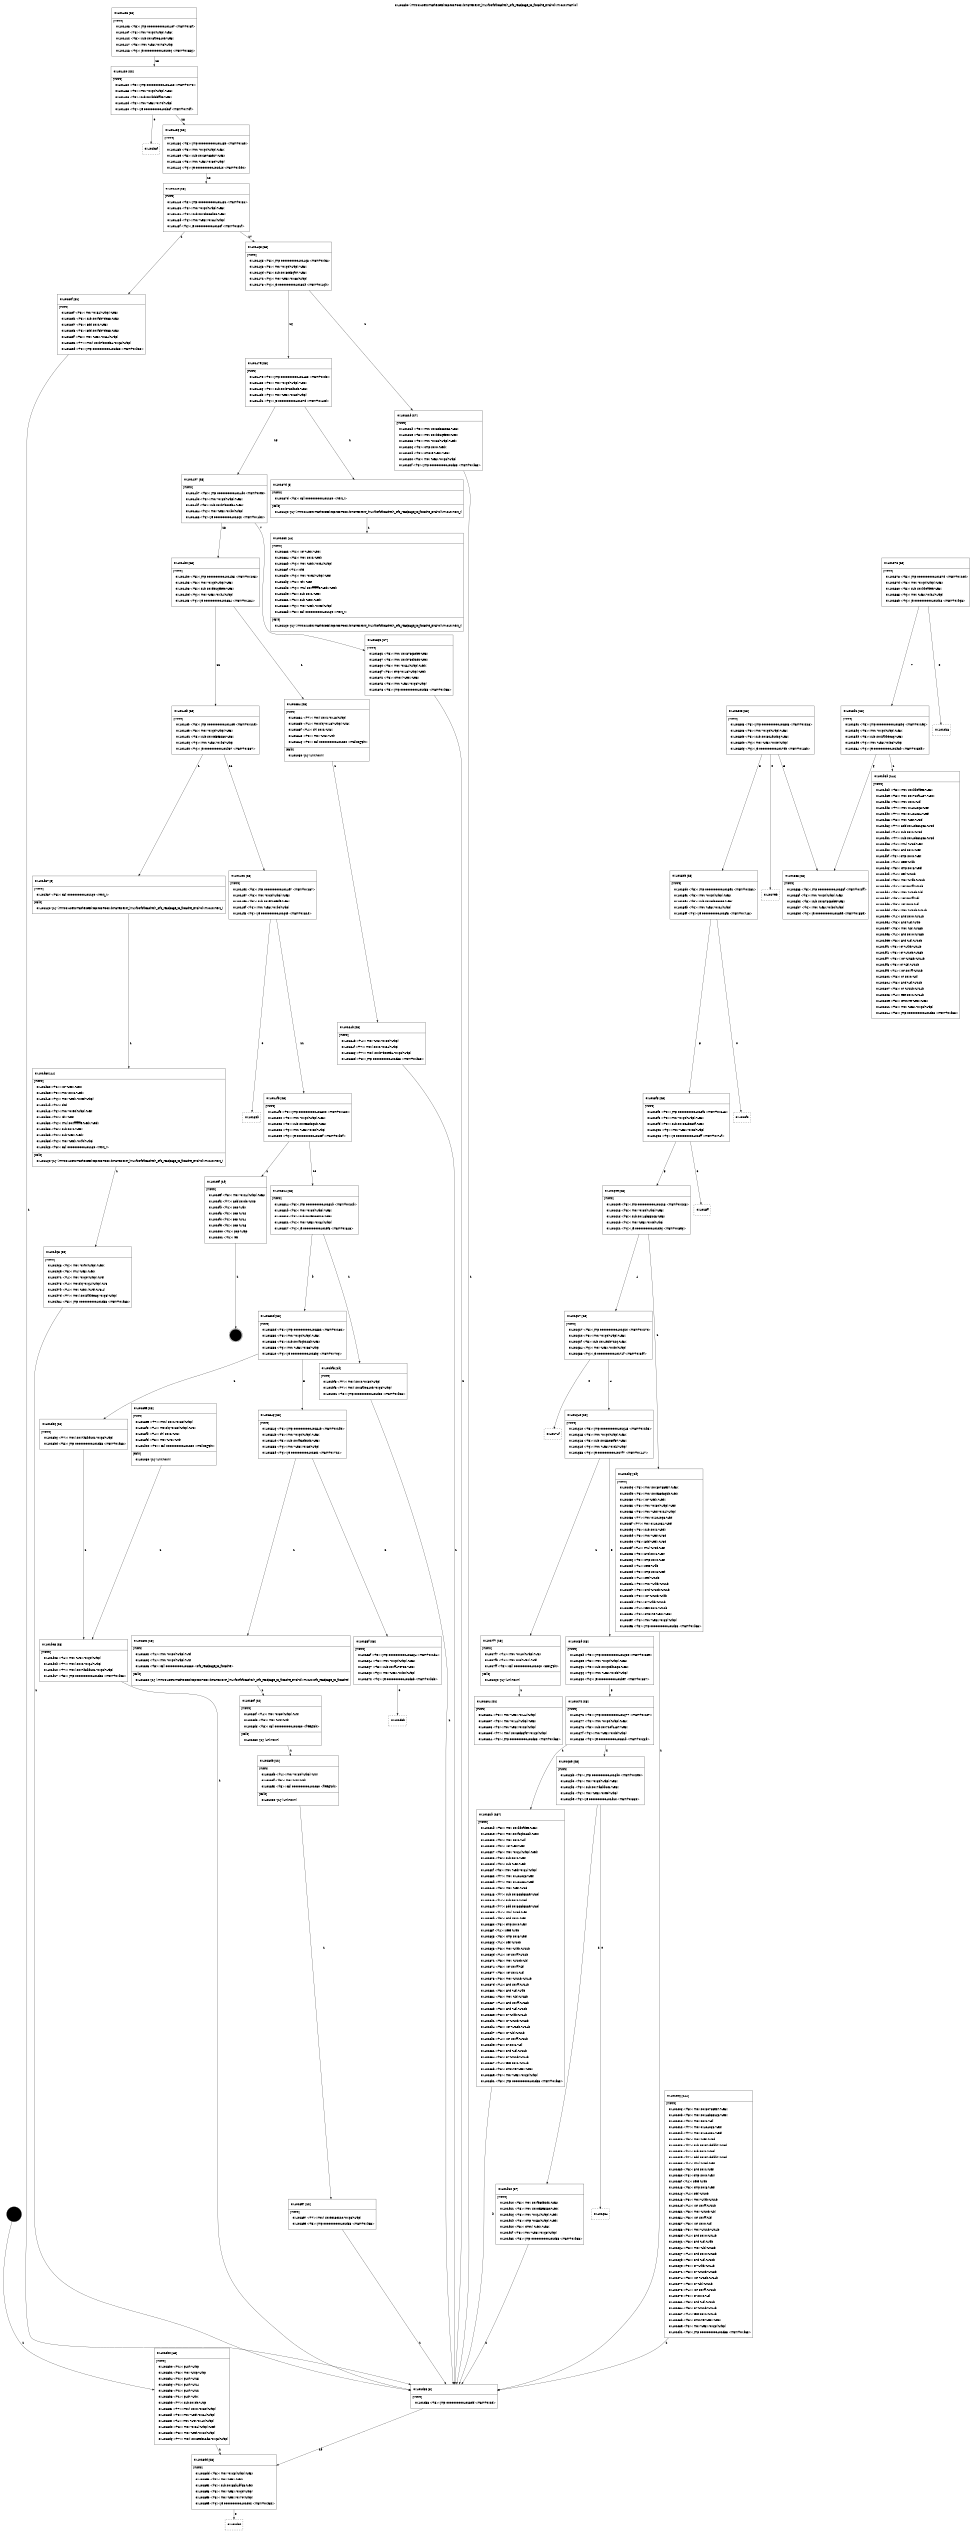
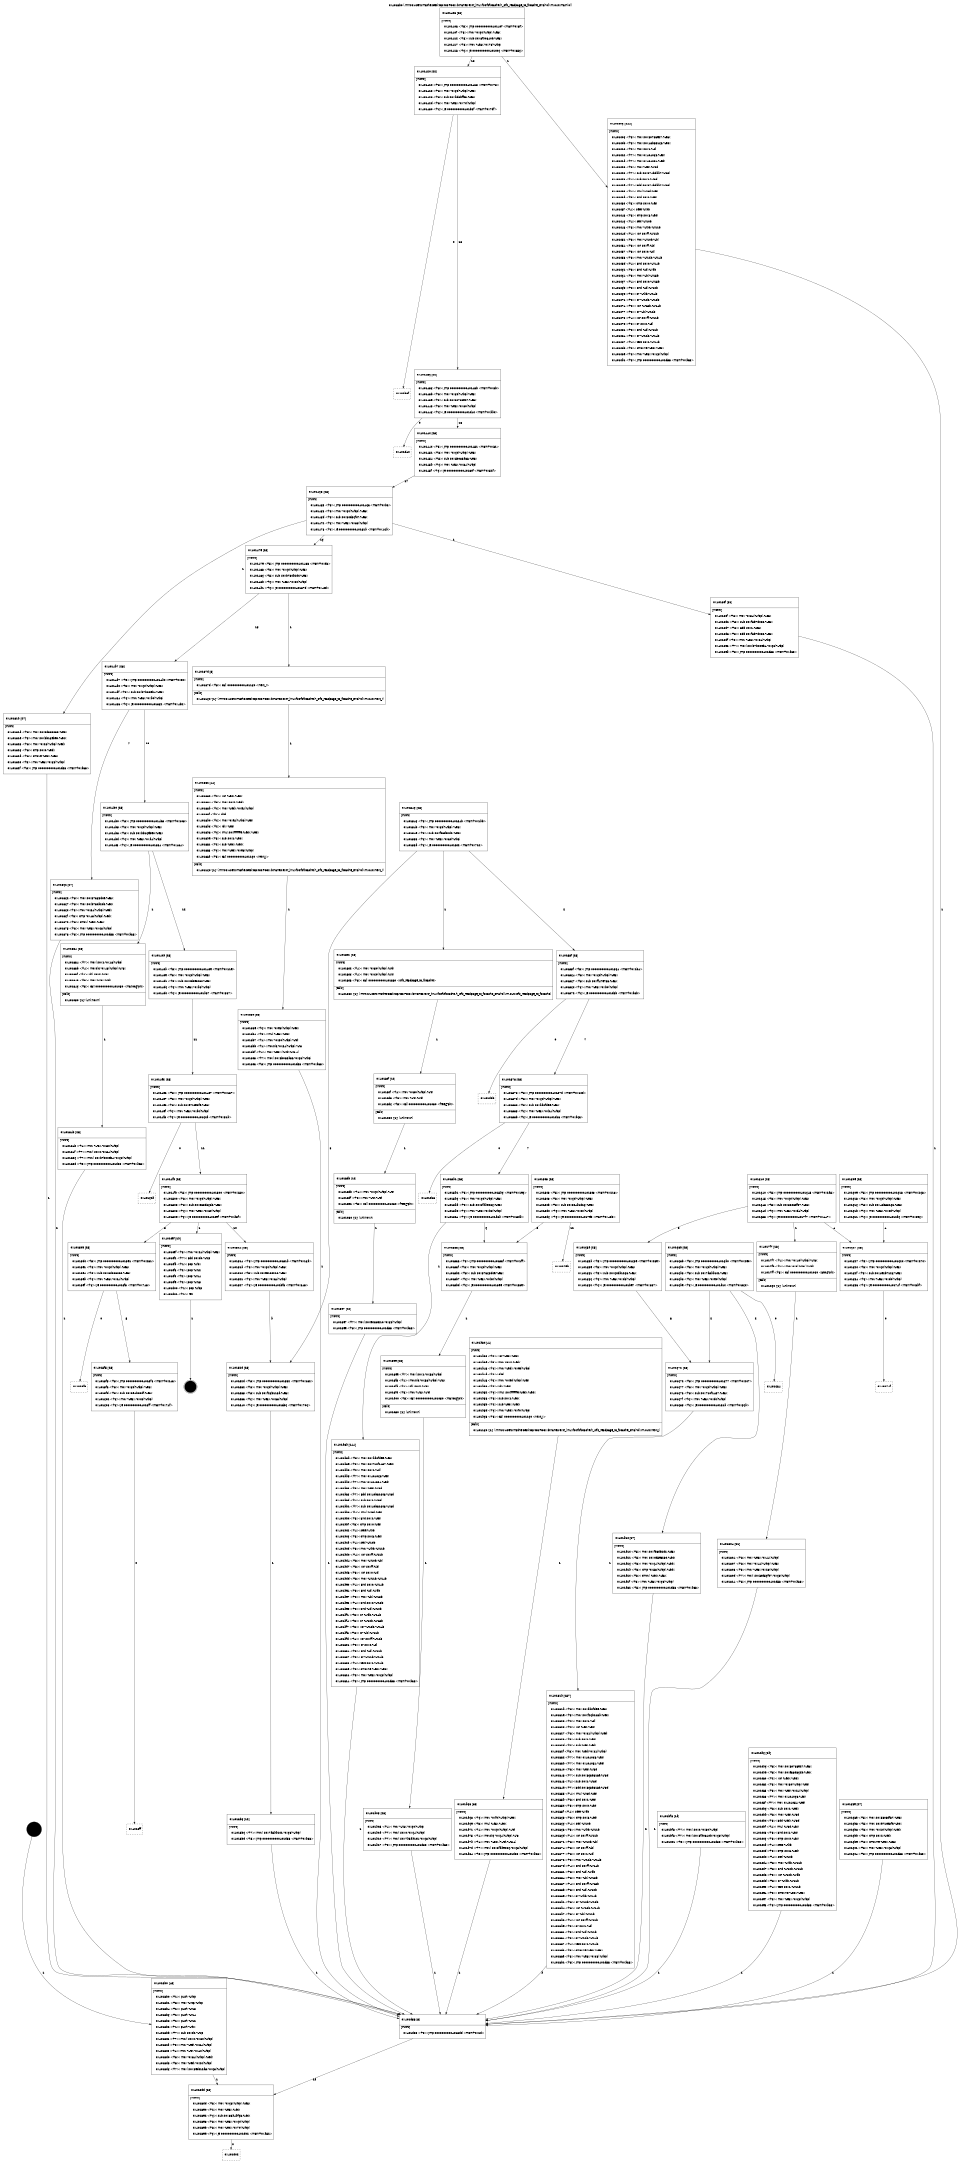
none -> (554, 121)
(157, 262) -> (551, 569)
none -> (402, 452)
(772, 766) -> (572, 1228)
(742, 812) -> (158, 1232)
(129, 895) -> none
none -> (572, 1036)
none -> (282, 1040)
(667, 1163) -> none
(344, 1297) -> none
none -> (456, 1322)
(655, 1350) -> none
(302, 1384) -> (329, 1094)
(609, 1384) -> (837, 1232)
(84, 1543) -> (302, 1956)
(605, 1750) -> (709, 1326)
none -> (884, 1829)
none -> (649, 1831)
none -> (344, 1863)
